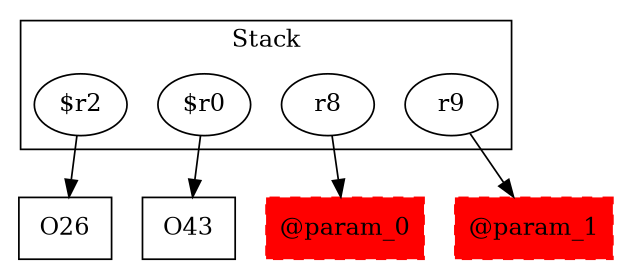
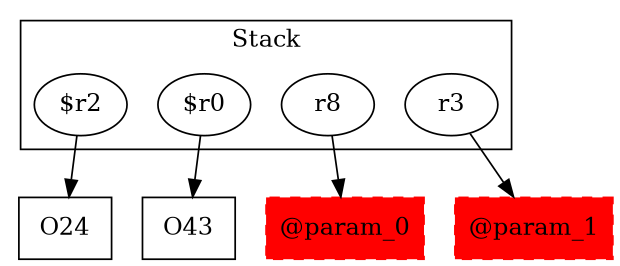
(451, 105) -> (451, 105)
(65, 228) -> (65, 228)
